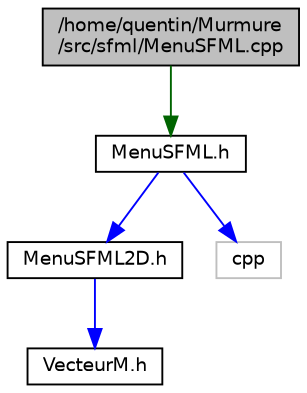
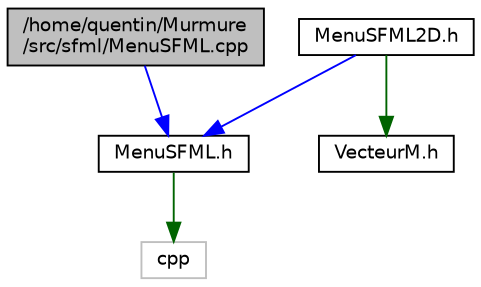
(171, 91) -> (153, 91)
(139, 199) -> (289, 91)
(204, 199) -> (174, 197)
(95, 304) -> (386, 86)
